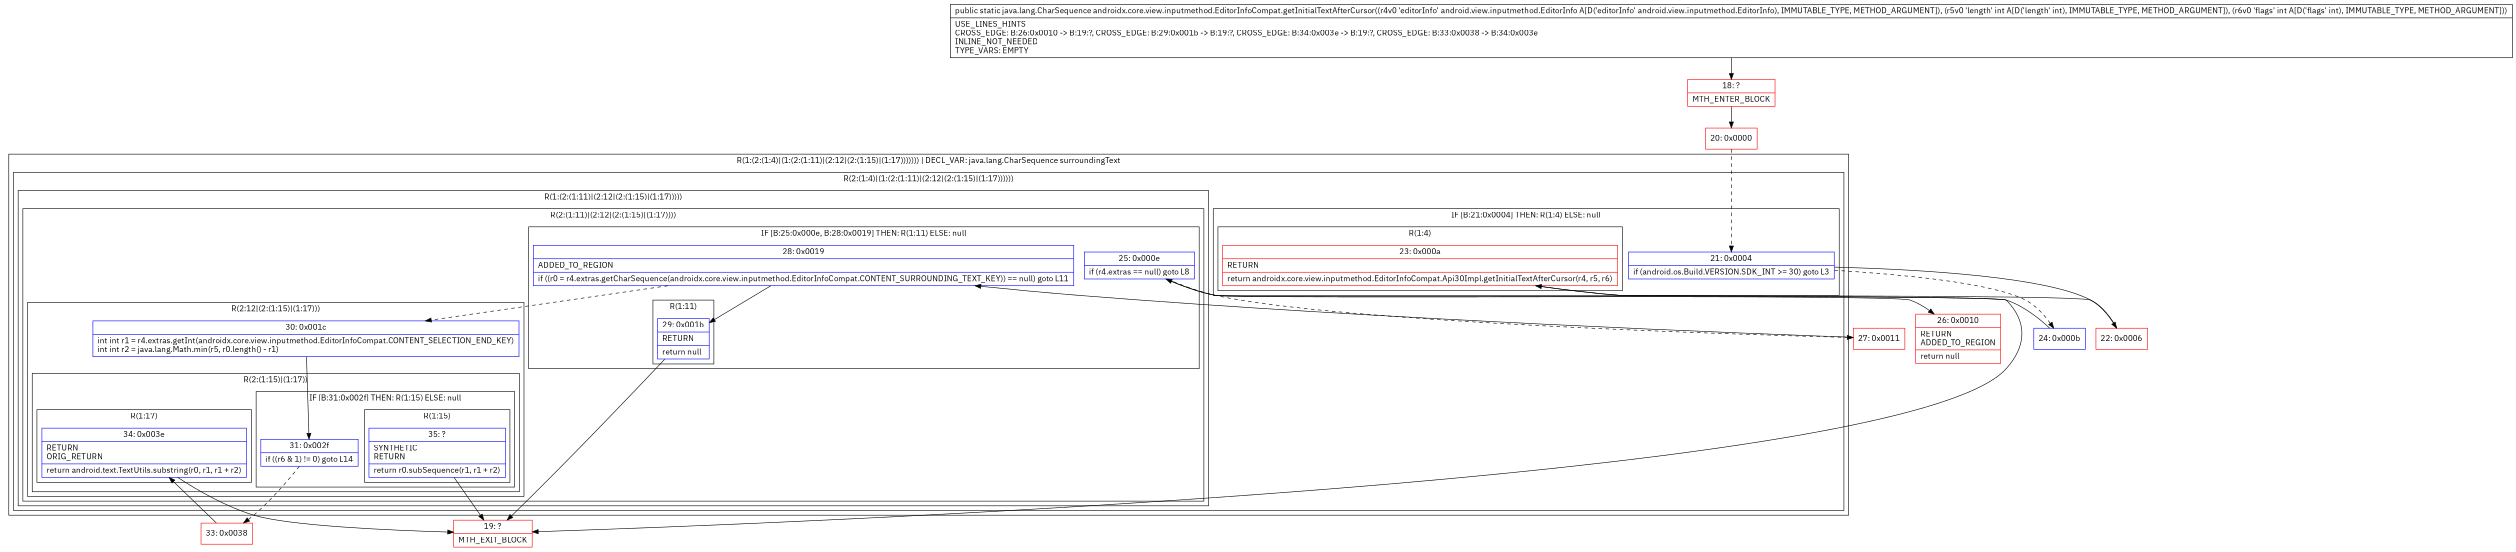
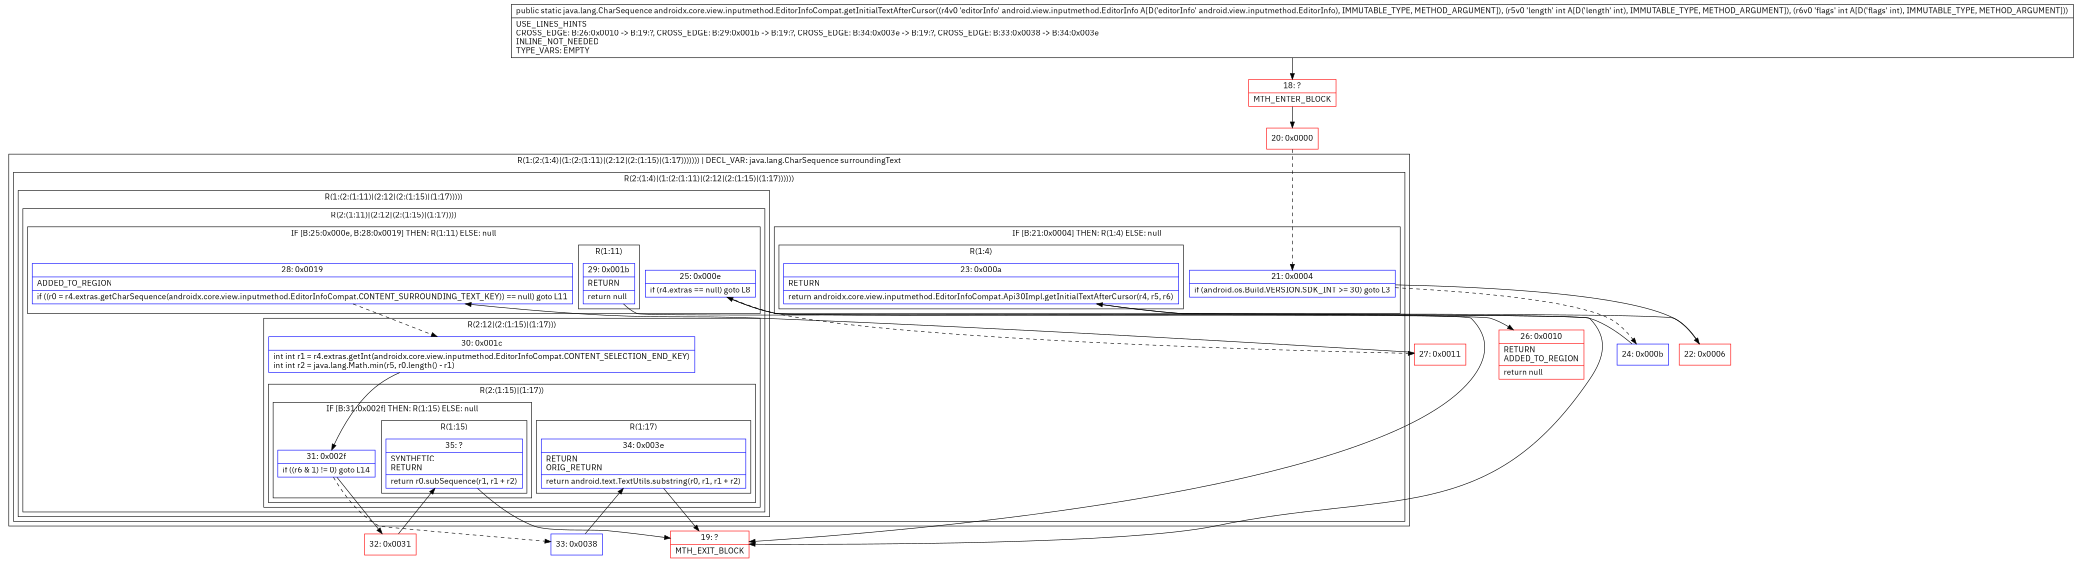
(1420, 266) -> (981, 284)
(743, 303) -> none
(227, 534) -> (577, 544)
none -> (390, 544)
